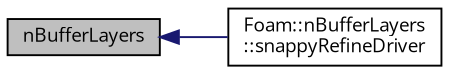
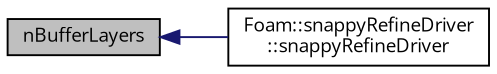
(335, 37) -> (359, 37)
